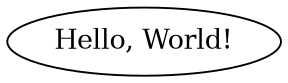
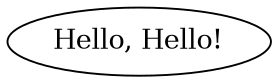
(144, 42) -> (139, 42)
